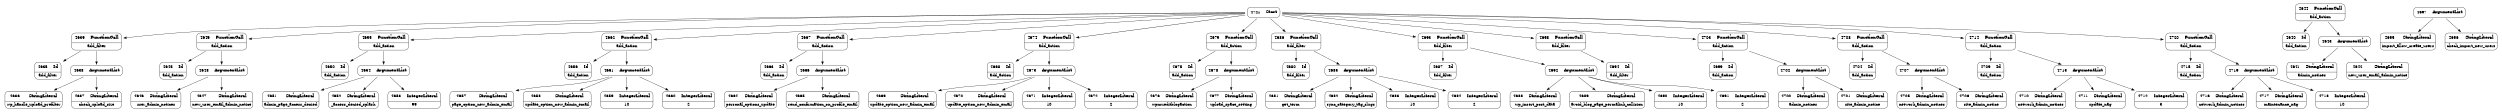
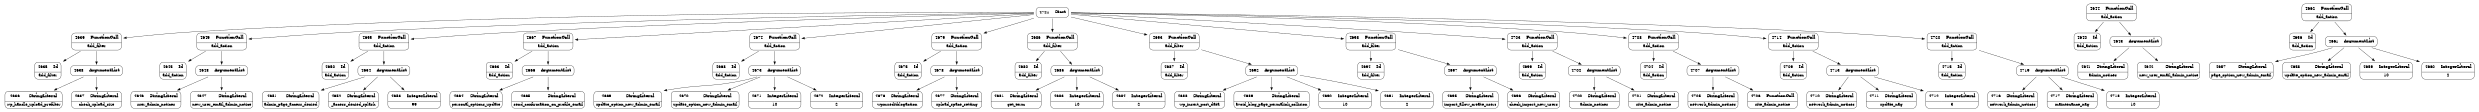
(951, 25) -> none
none -> (1423, 57)
(1989, 96) -> (1780, 96)
(1351, 100) -> none
